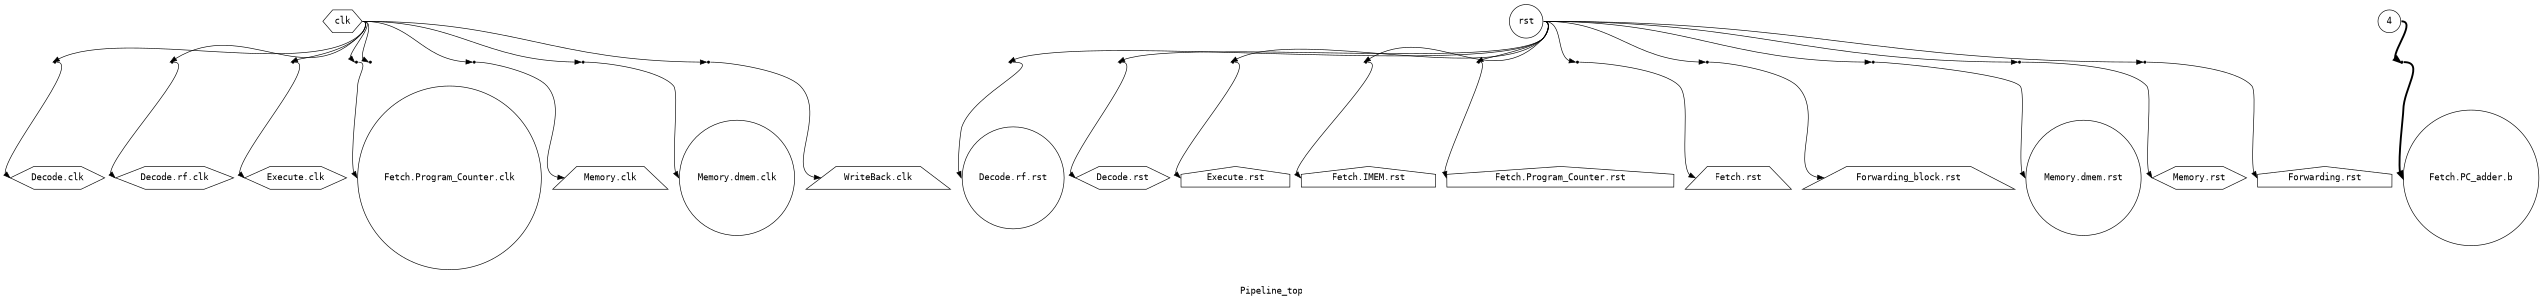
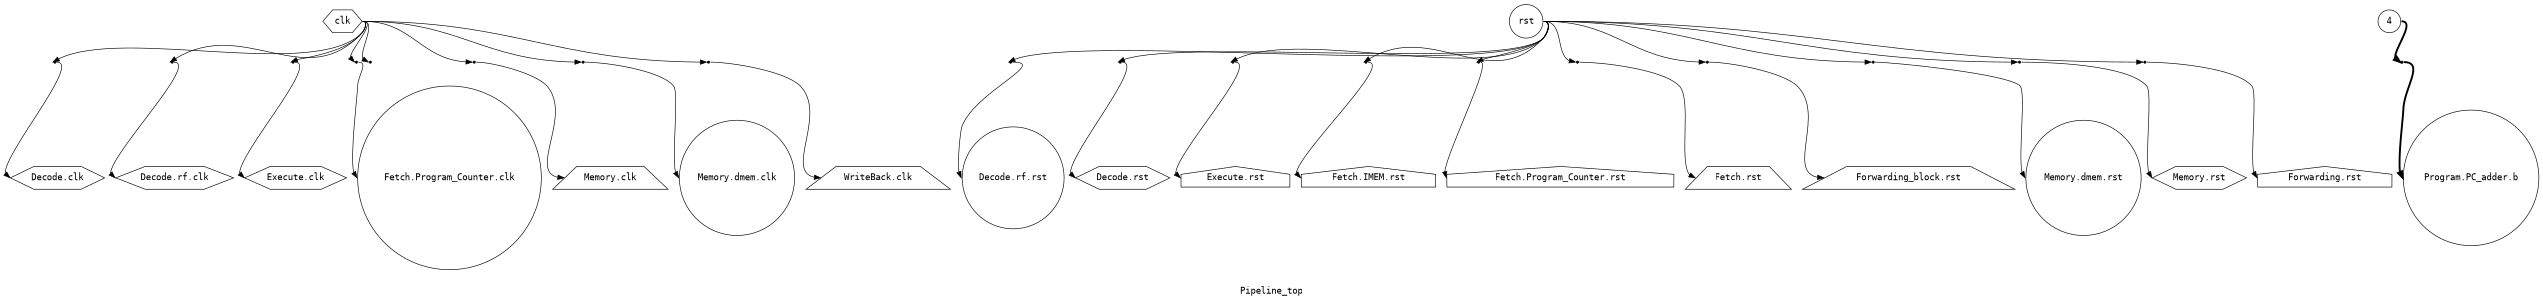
(2471, 178) -> (2471, 178)
